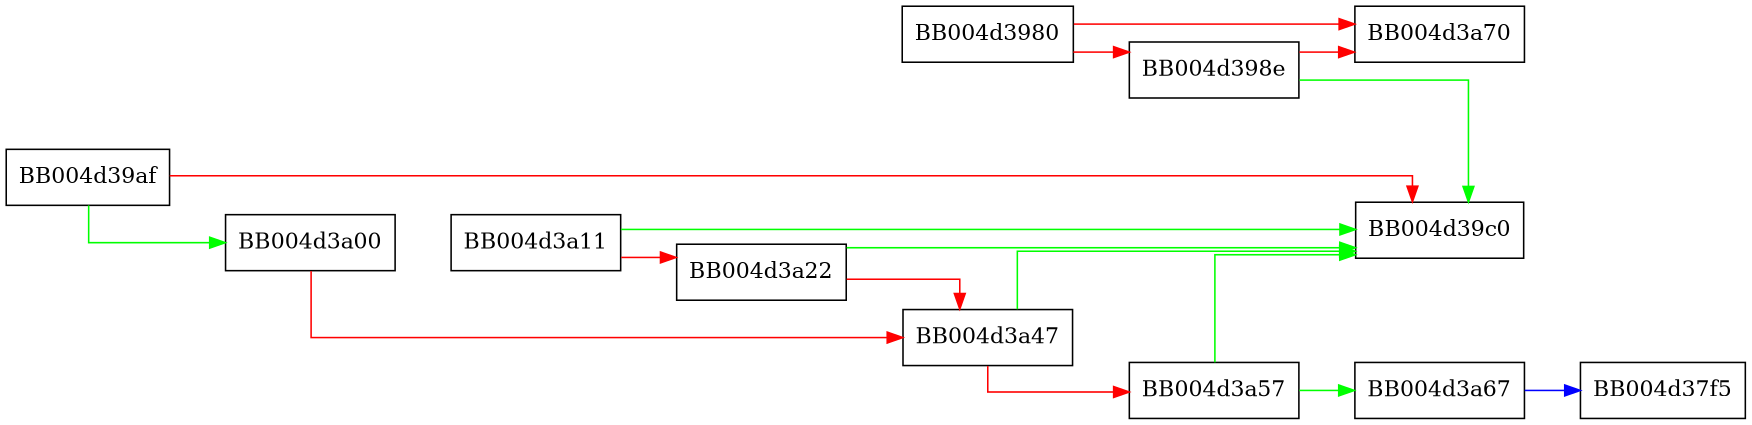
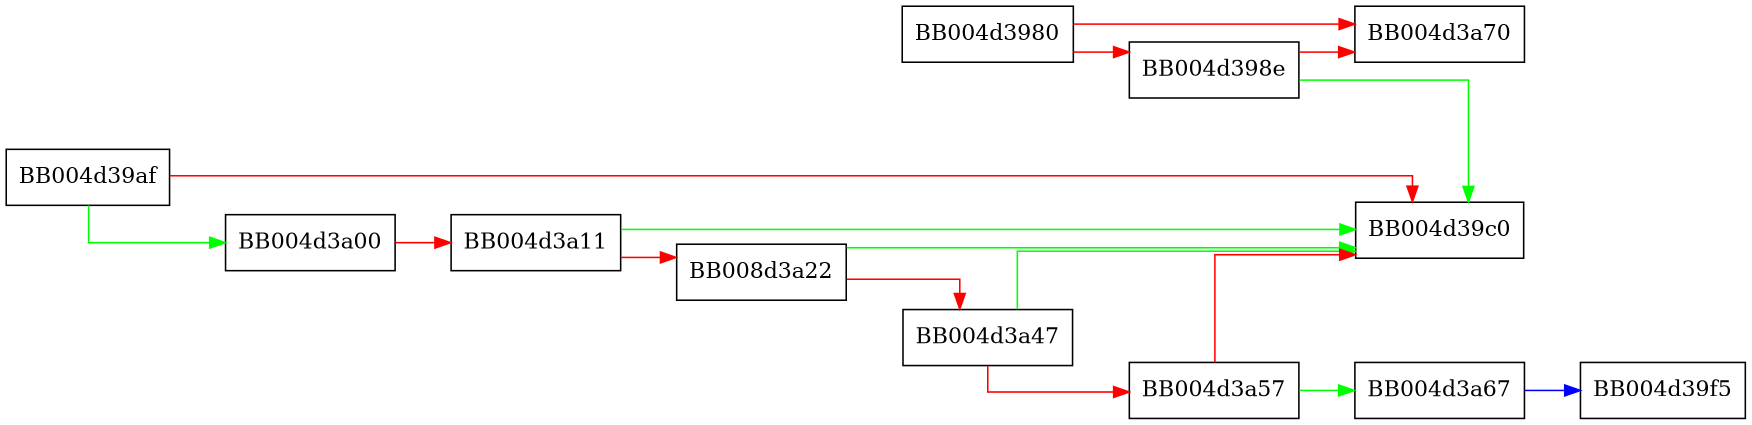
(1215, 264) -> (1215, 264)
(761, 272) -> (761, 272)
(566, 338) -> (415, 243)
(1663, 390) -> (1663, 390)
